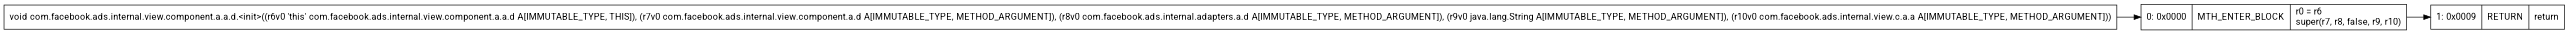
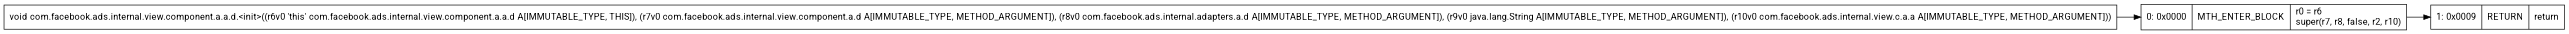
(2348, 22) -> (2348, 22)
